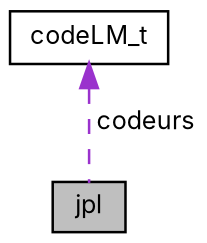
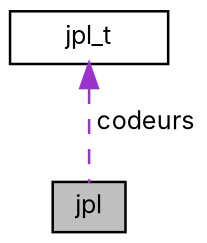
(89, 38) -> (89, 38)
